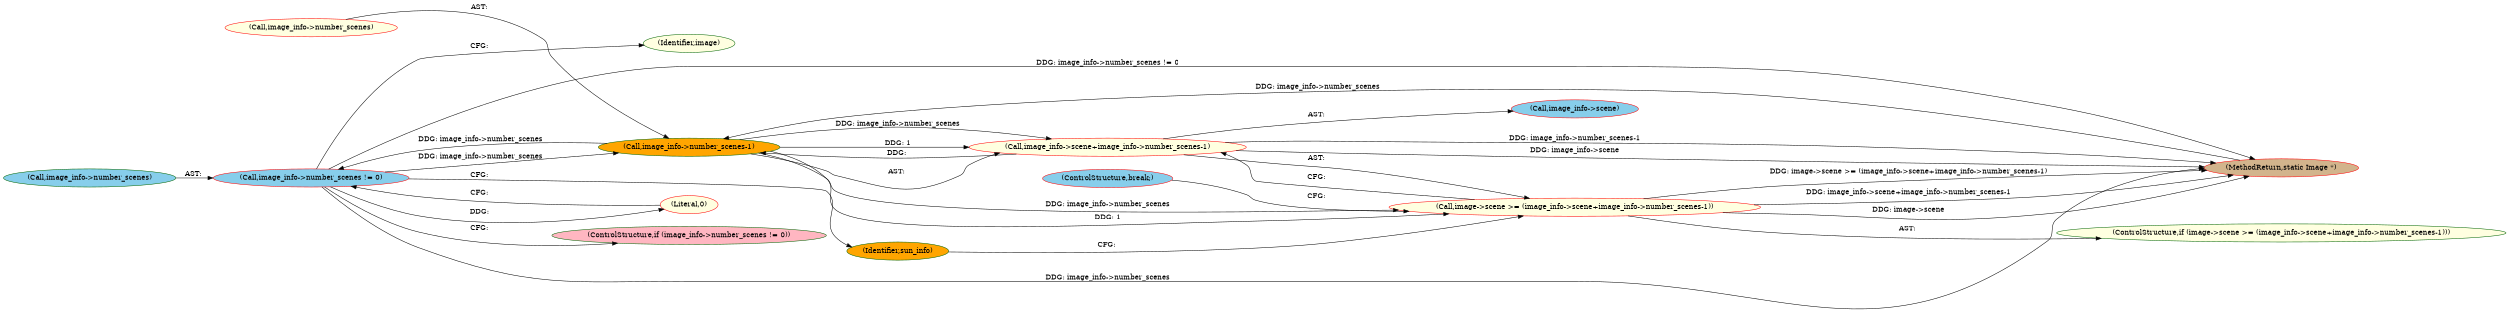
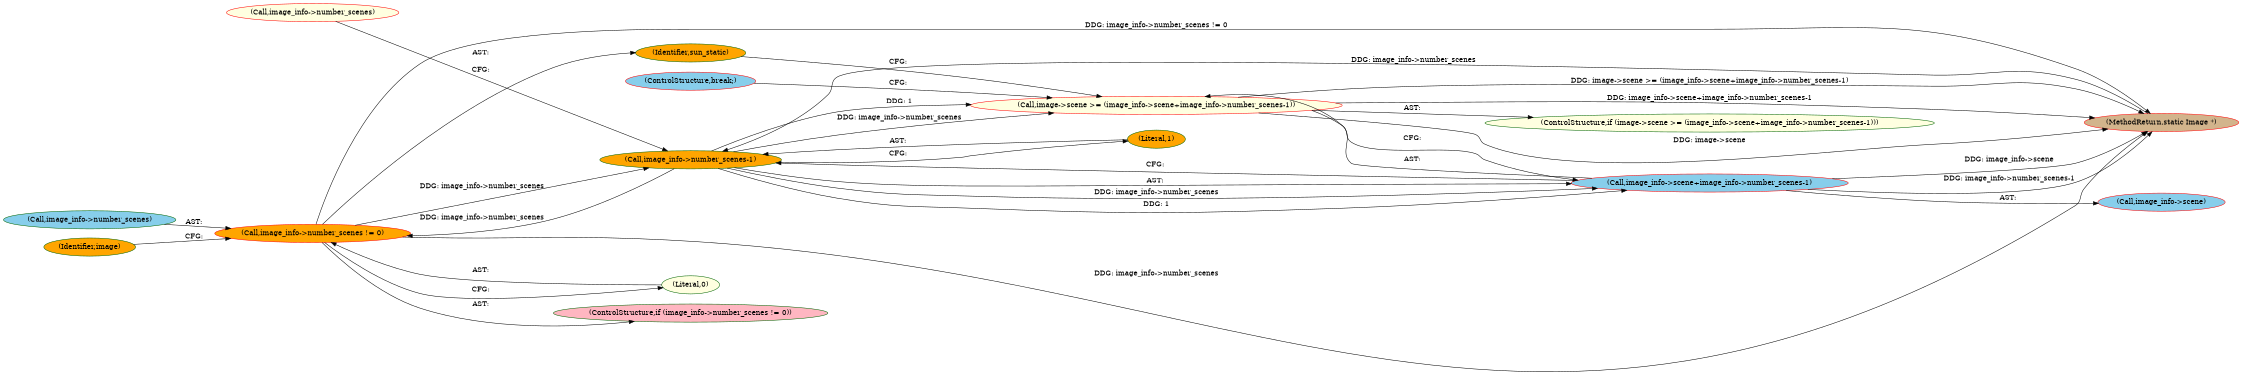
(689, 43) -> (90, 247)
(453, 55) -> (180, 242)
none -> (1156, 139)
(1108, 147) -> (1710, 183)
(898, 153) -> (1156, 165)
(311, 178) -> (313, 233)
(480, 193) -> (482, 270)
(689, 205) -> (691, 285)
(480, 212) -> (482, 290)
(480, 228) -> (482, 304)
(898, 251) -> (691, 53)
